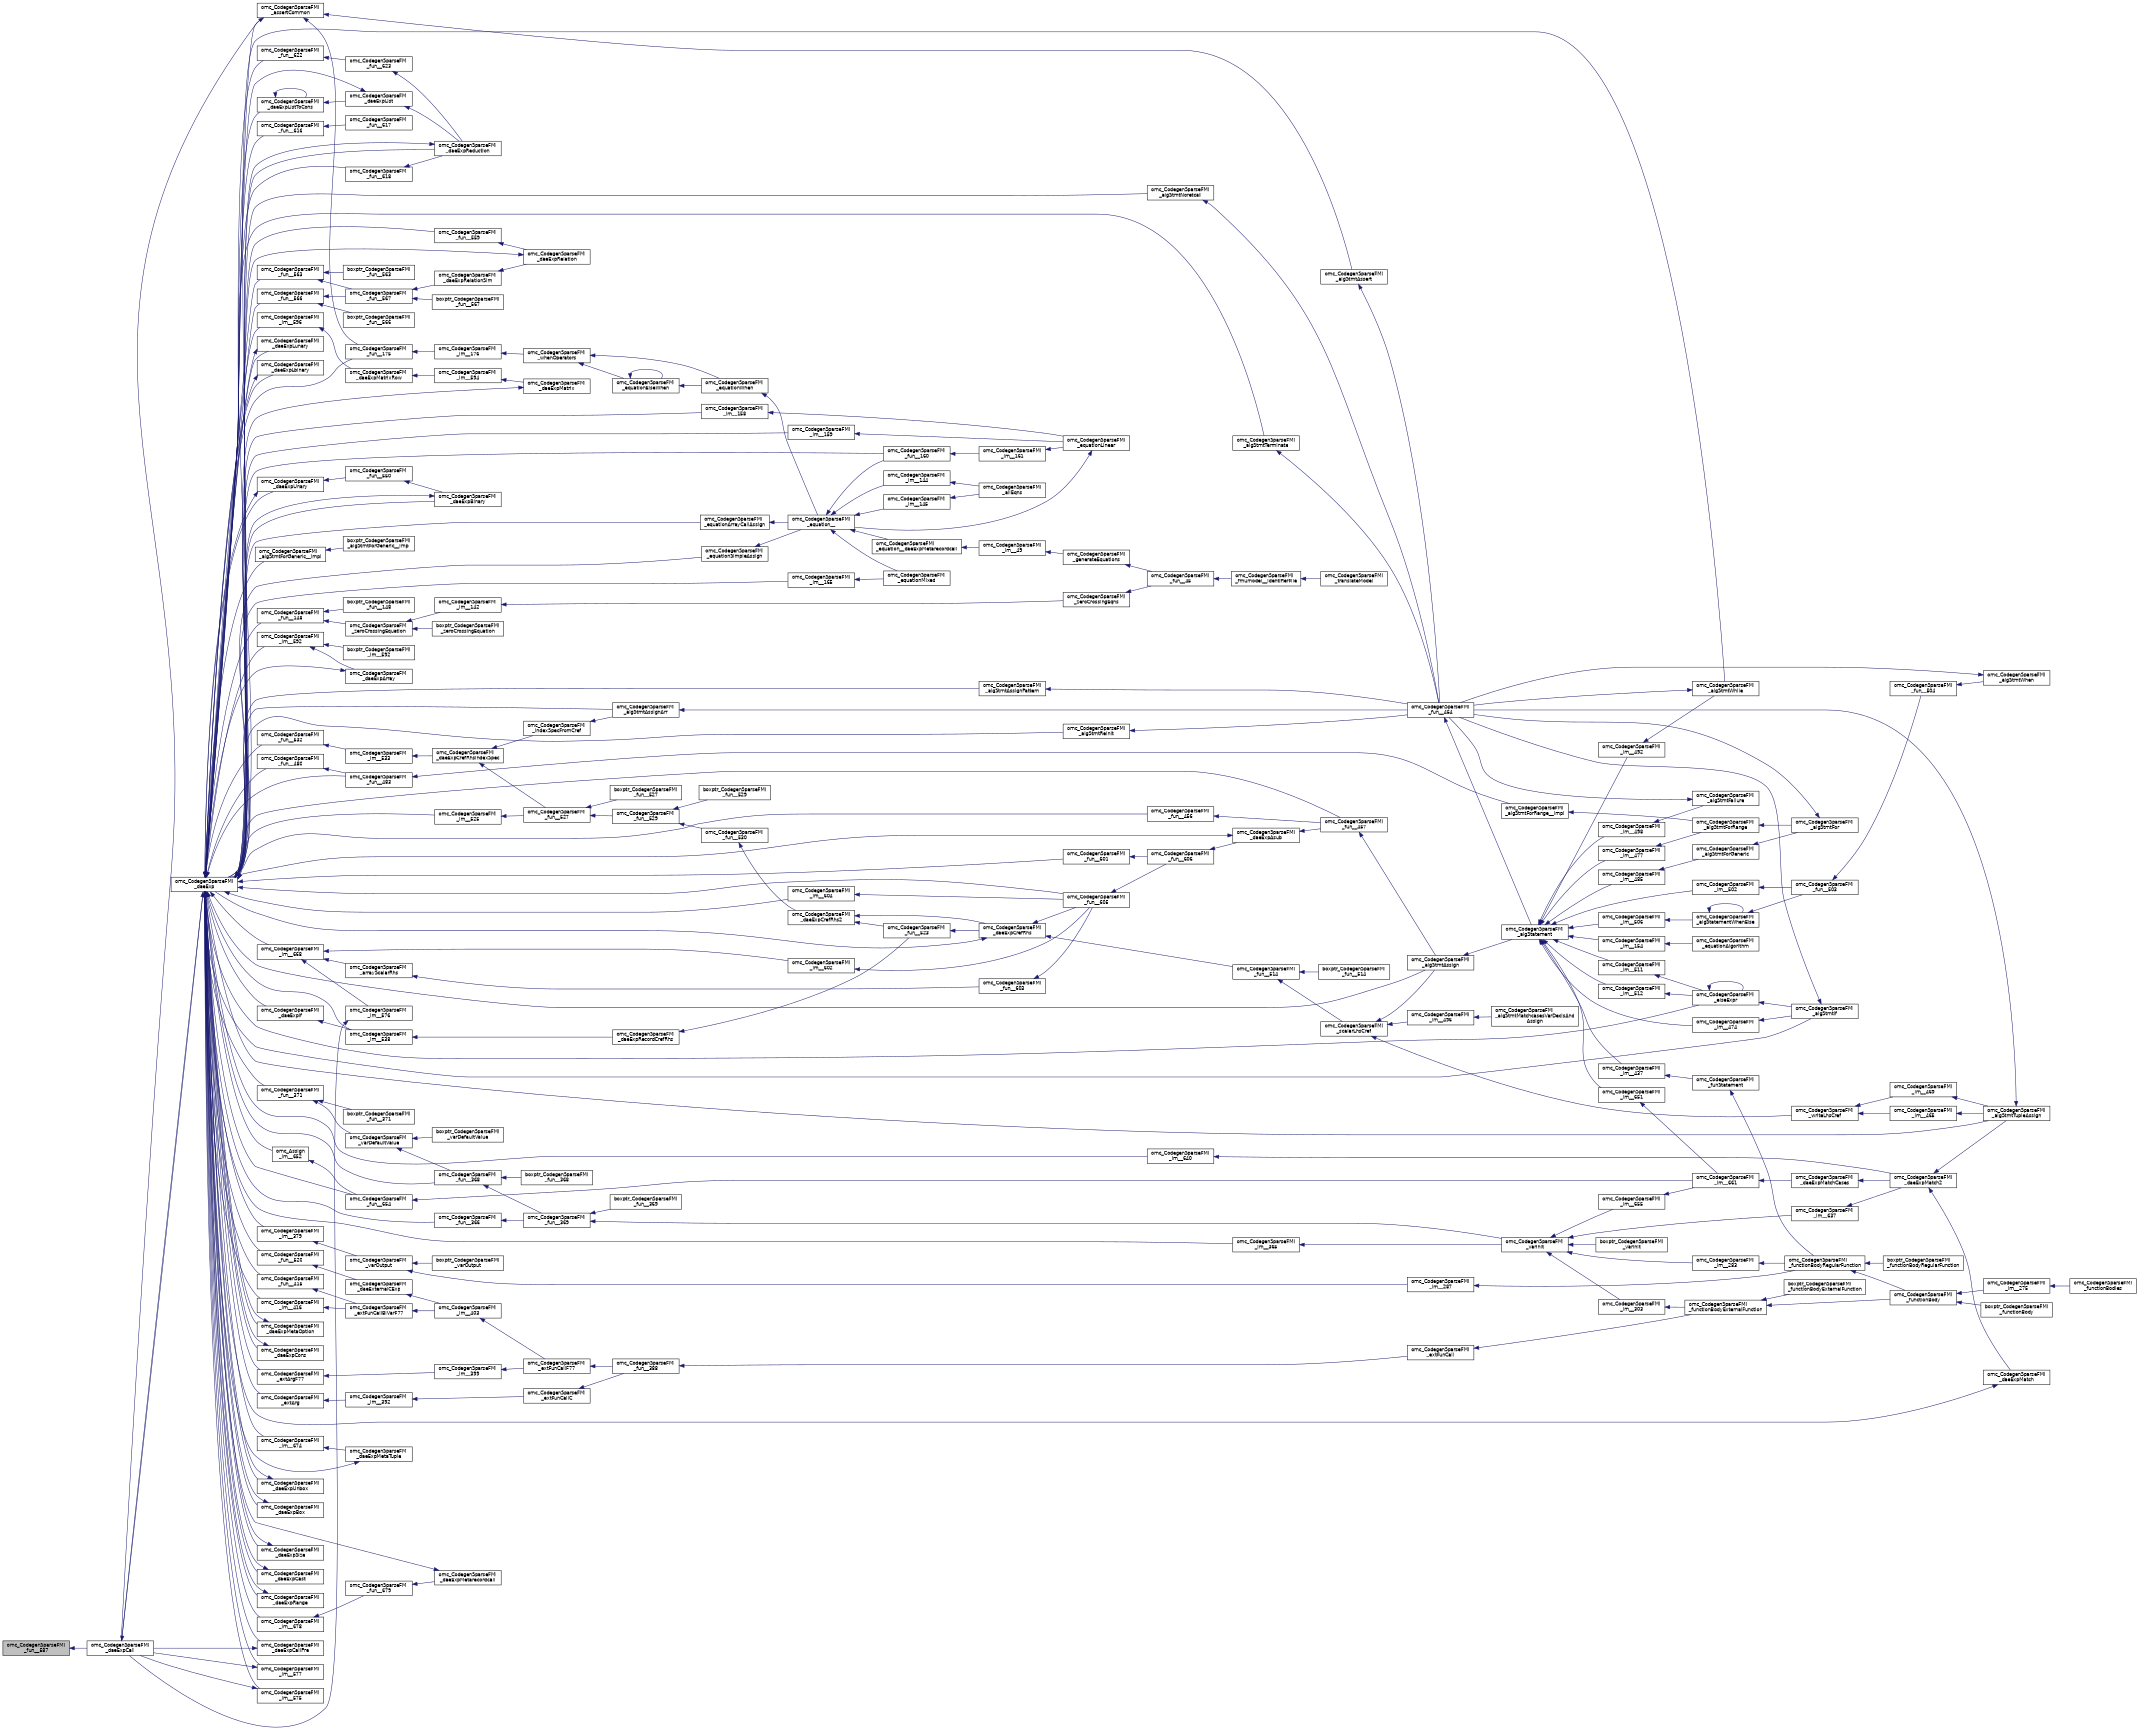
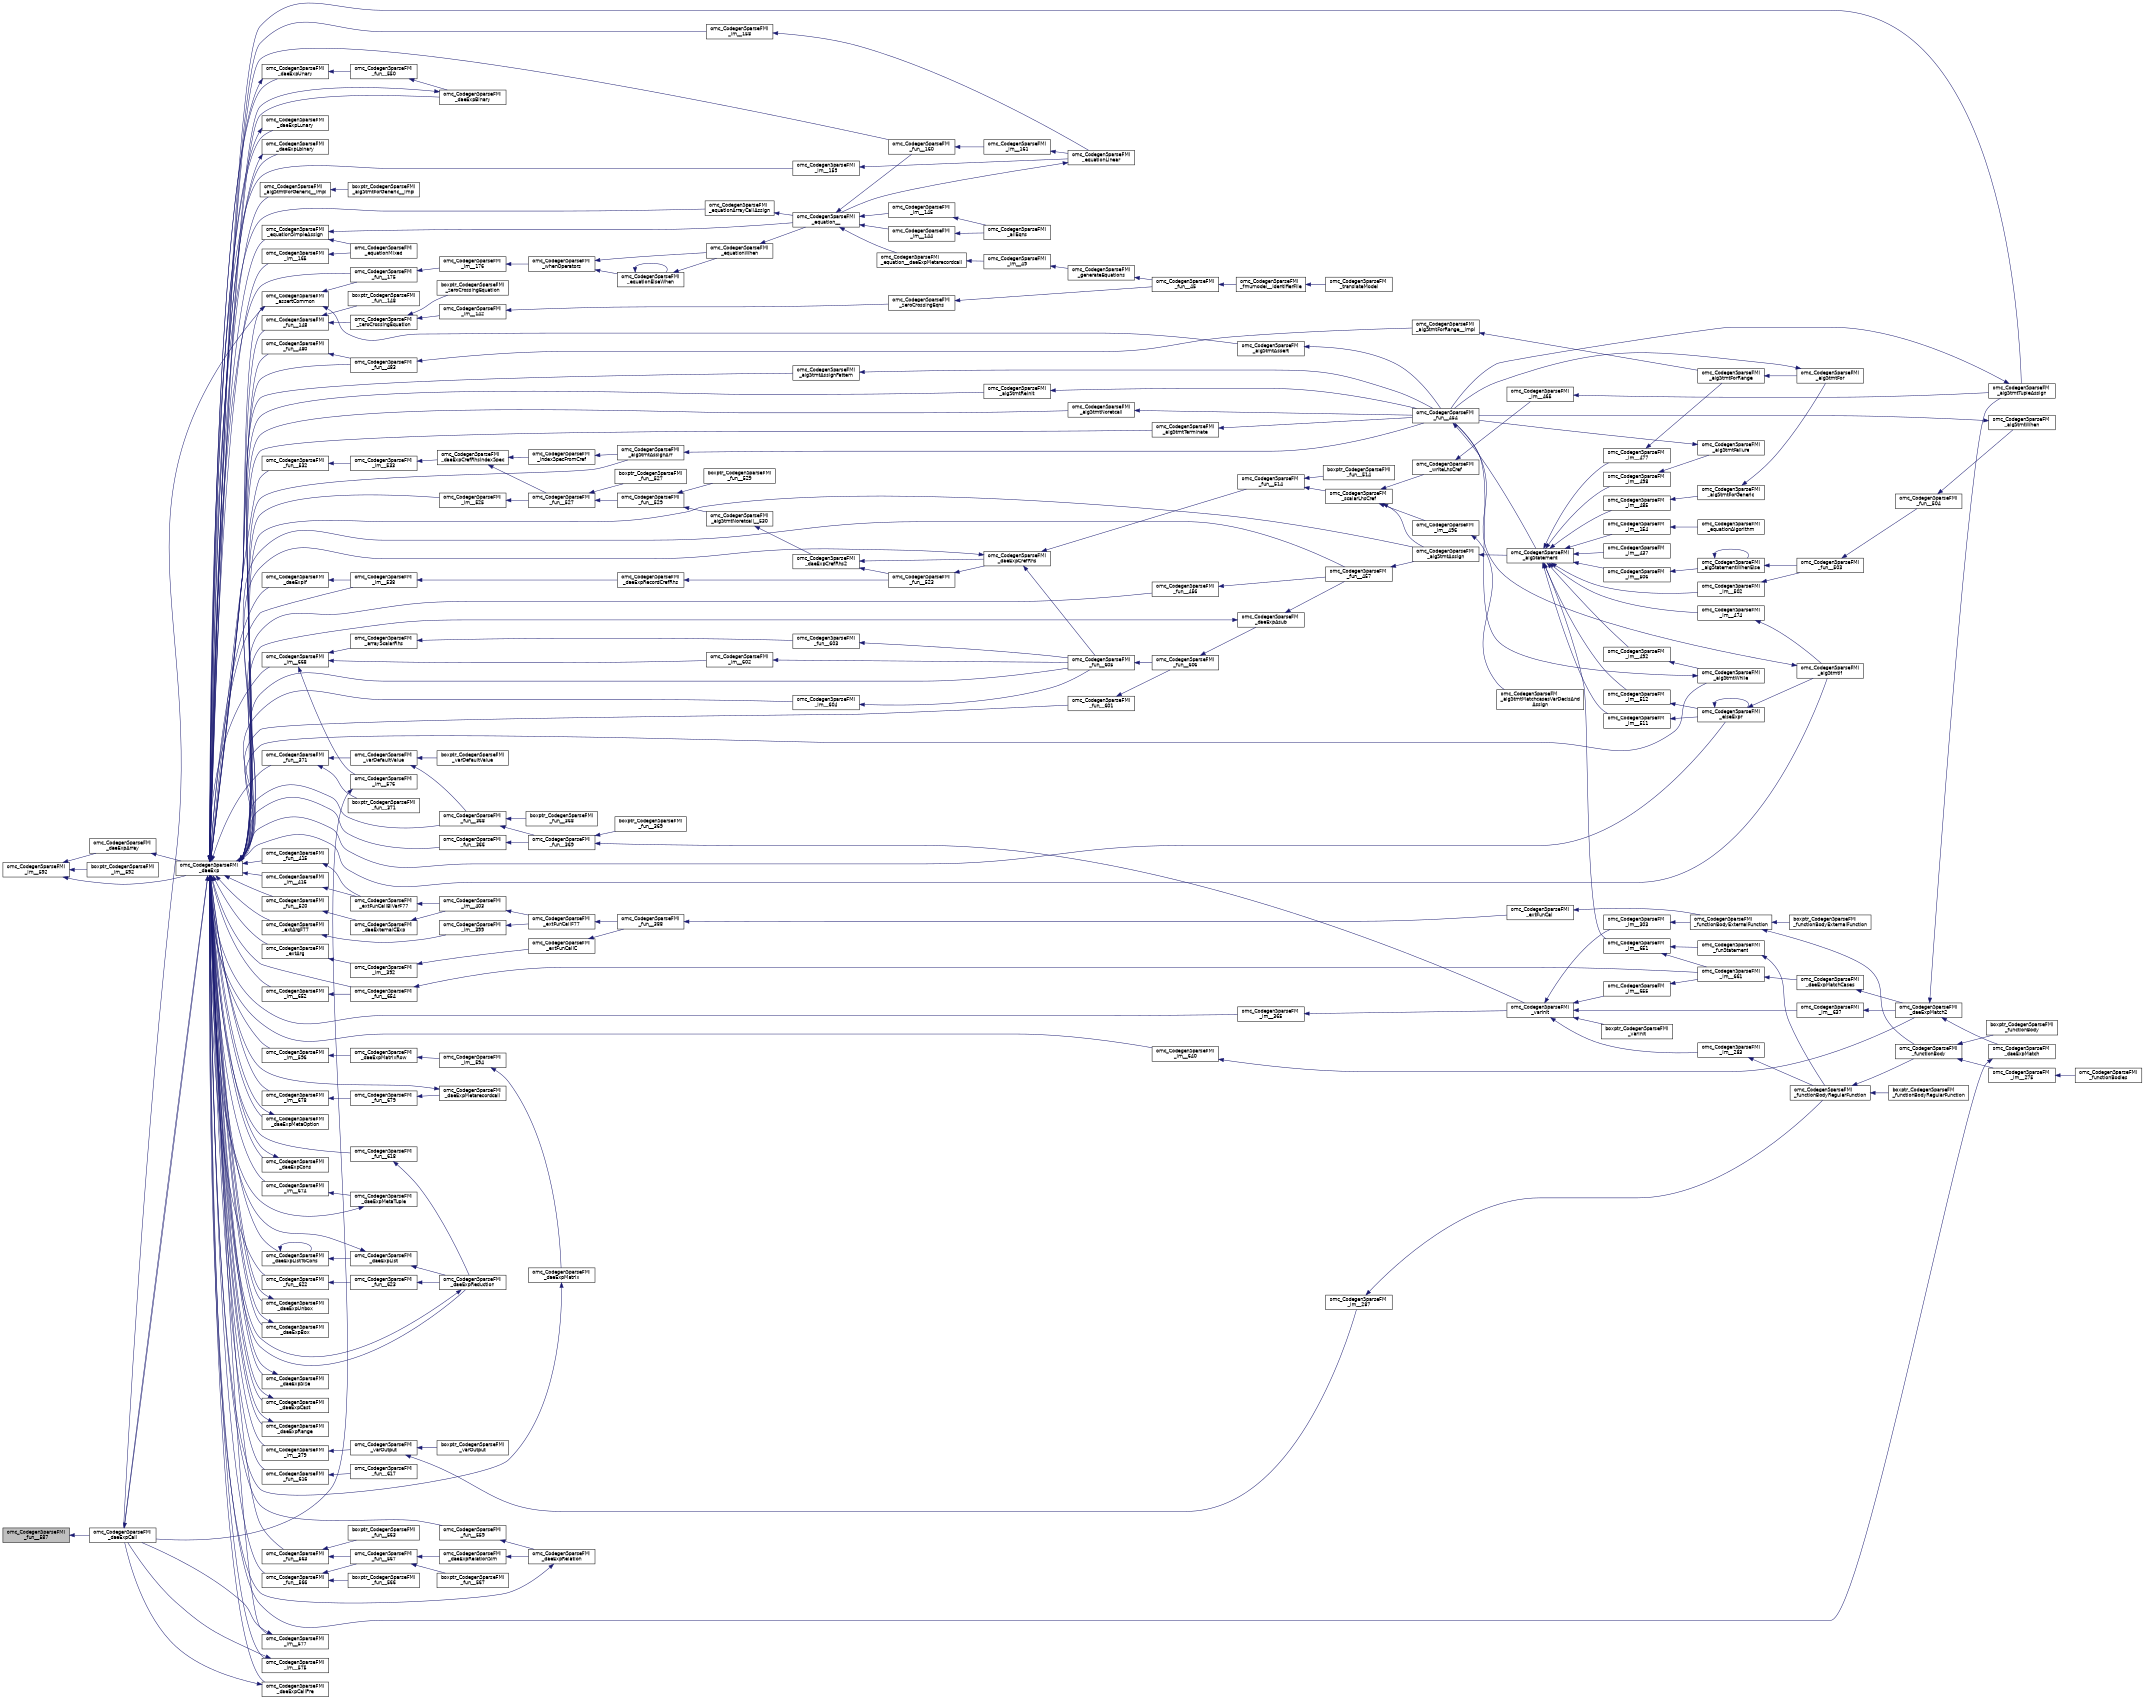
(864, 554) -> (342, 242)
(236, 697) -> (127, 884)
(735, 835) -> (740, 519)
(1681, 1077) -> (1687, 947)
(1923, 1090) -> none
(290, 1154) -> (295, 994)
